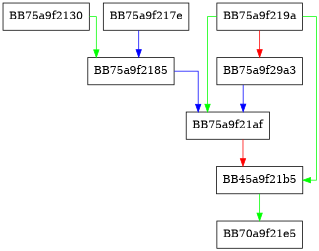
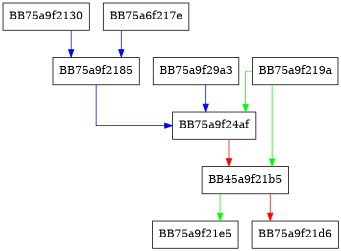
(146, 17) -> (146, 17)
(96, 30) -> (71, 40)
(260, 40) -> none
(228, 126) -> (214, 126)
(260, 235) -> (195, 235)
none -> (295, 235)
